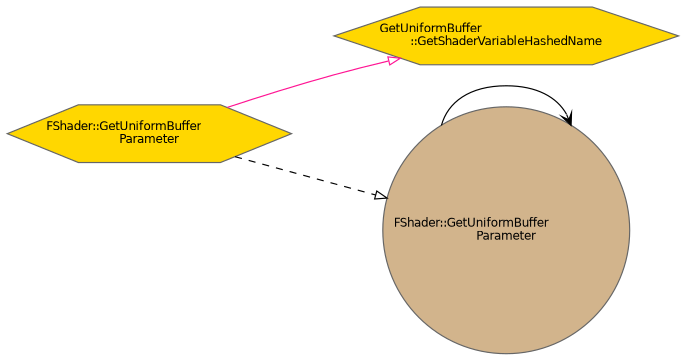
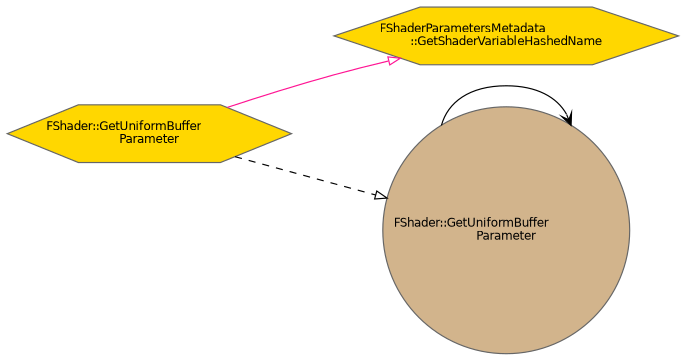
(506, 36) -> (506, 36)
